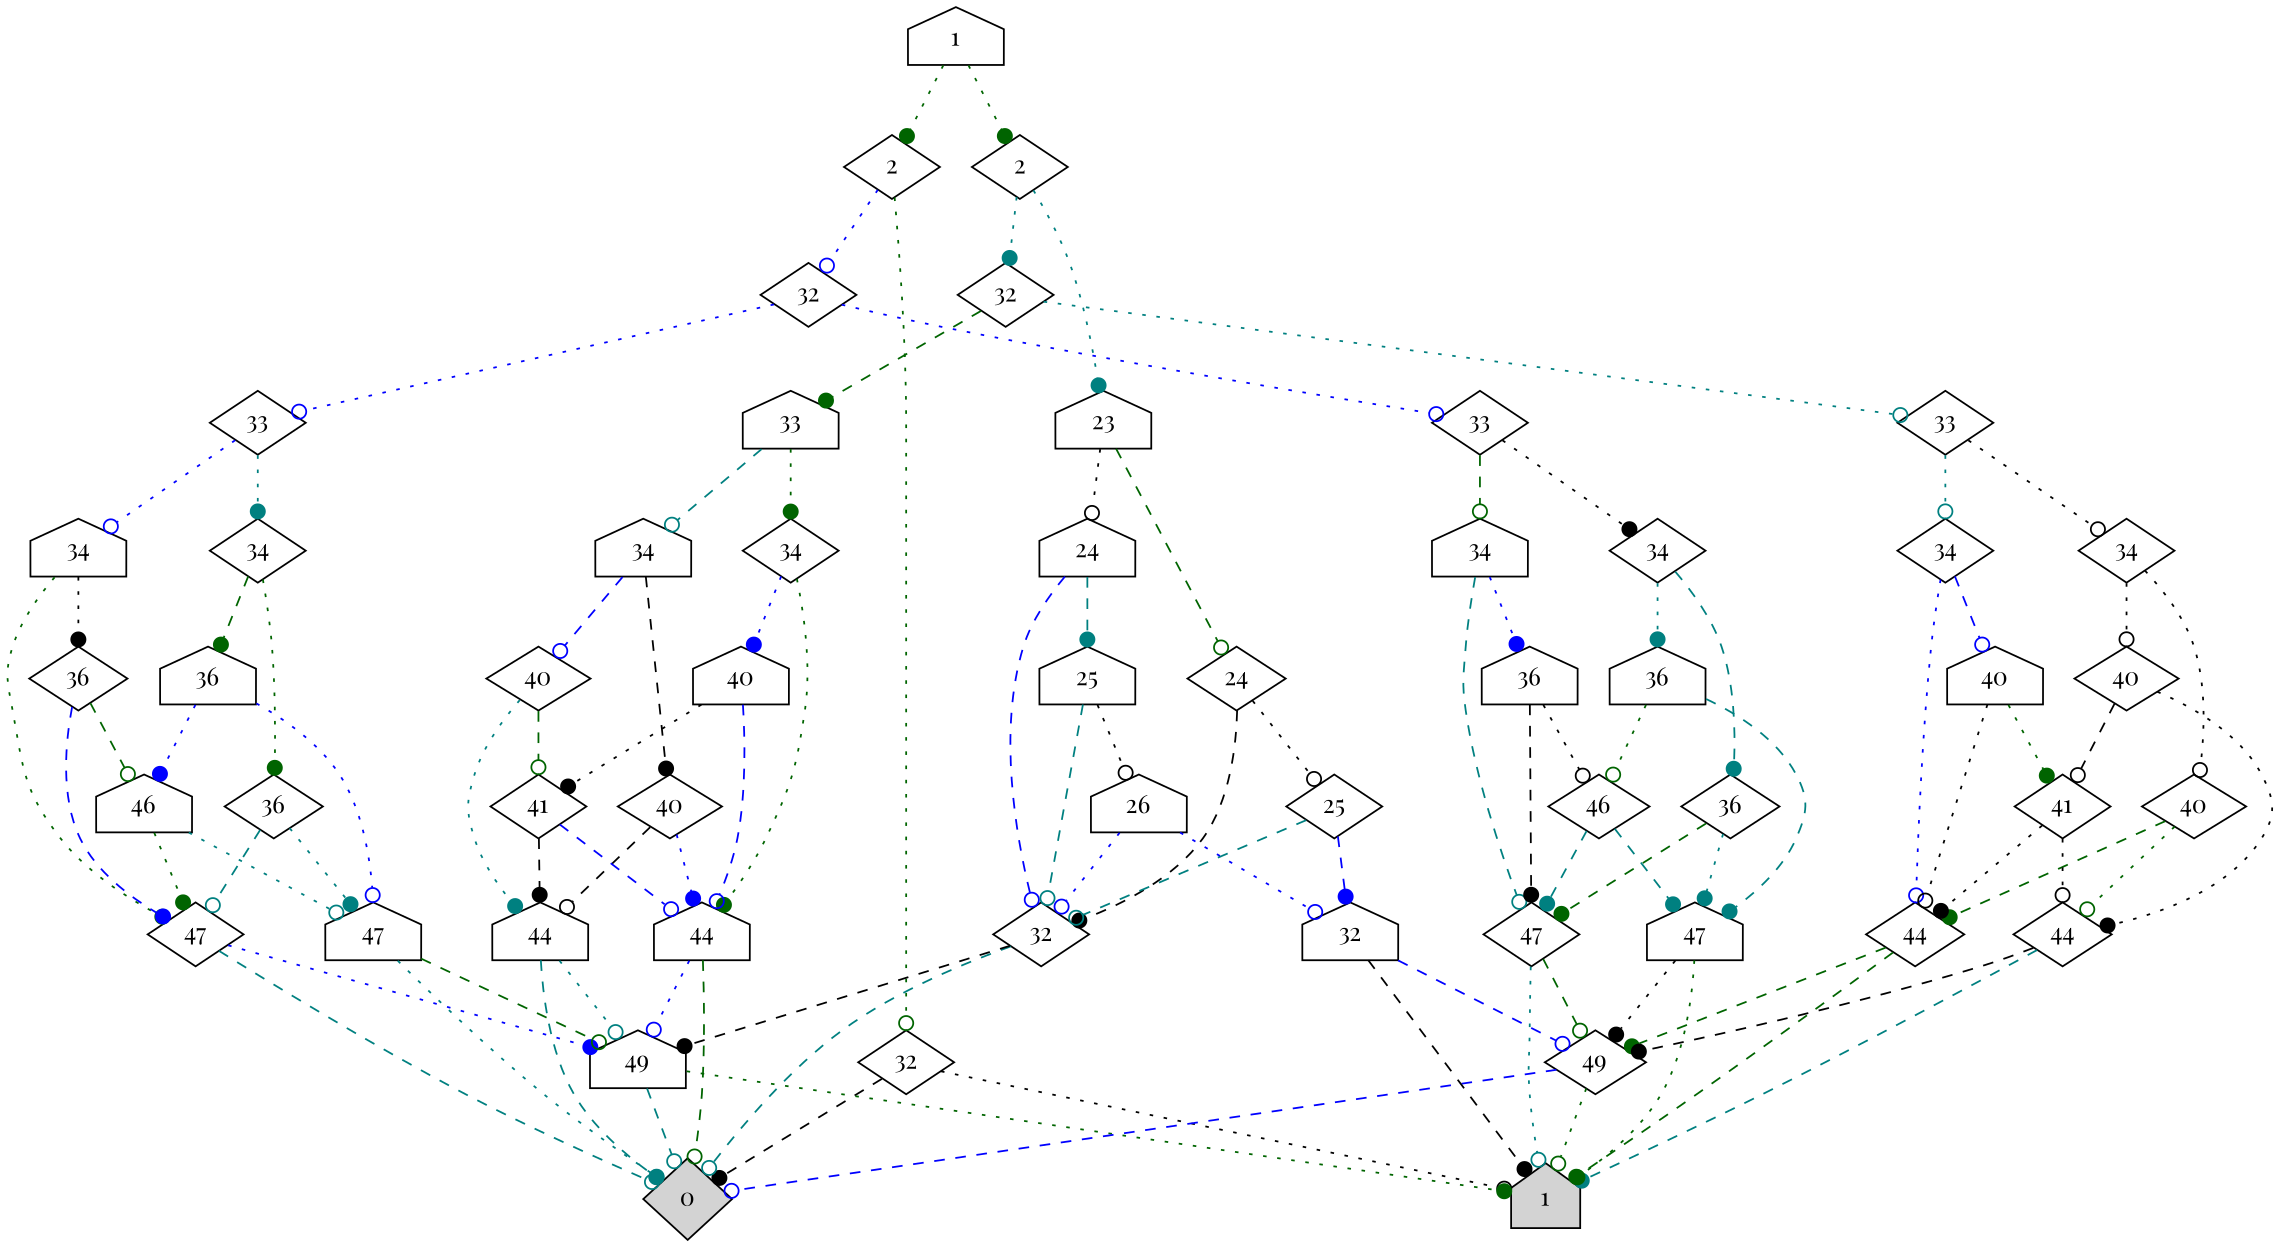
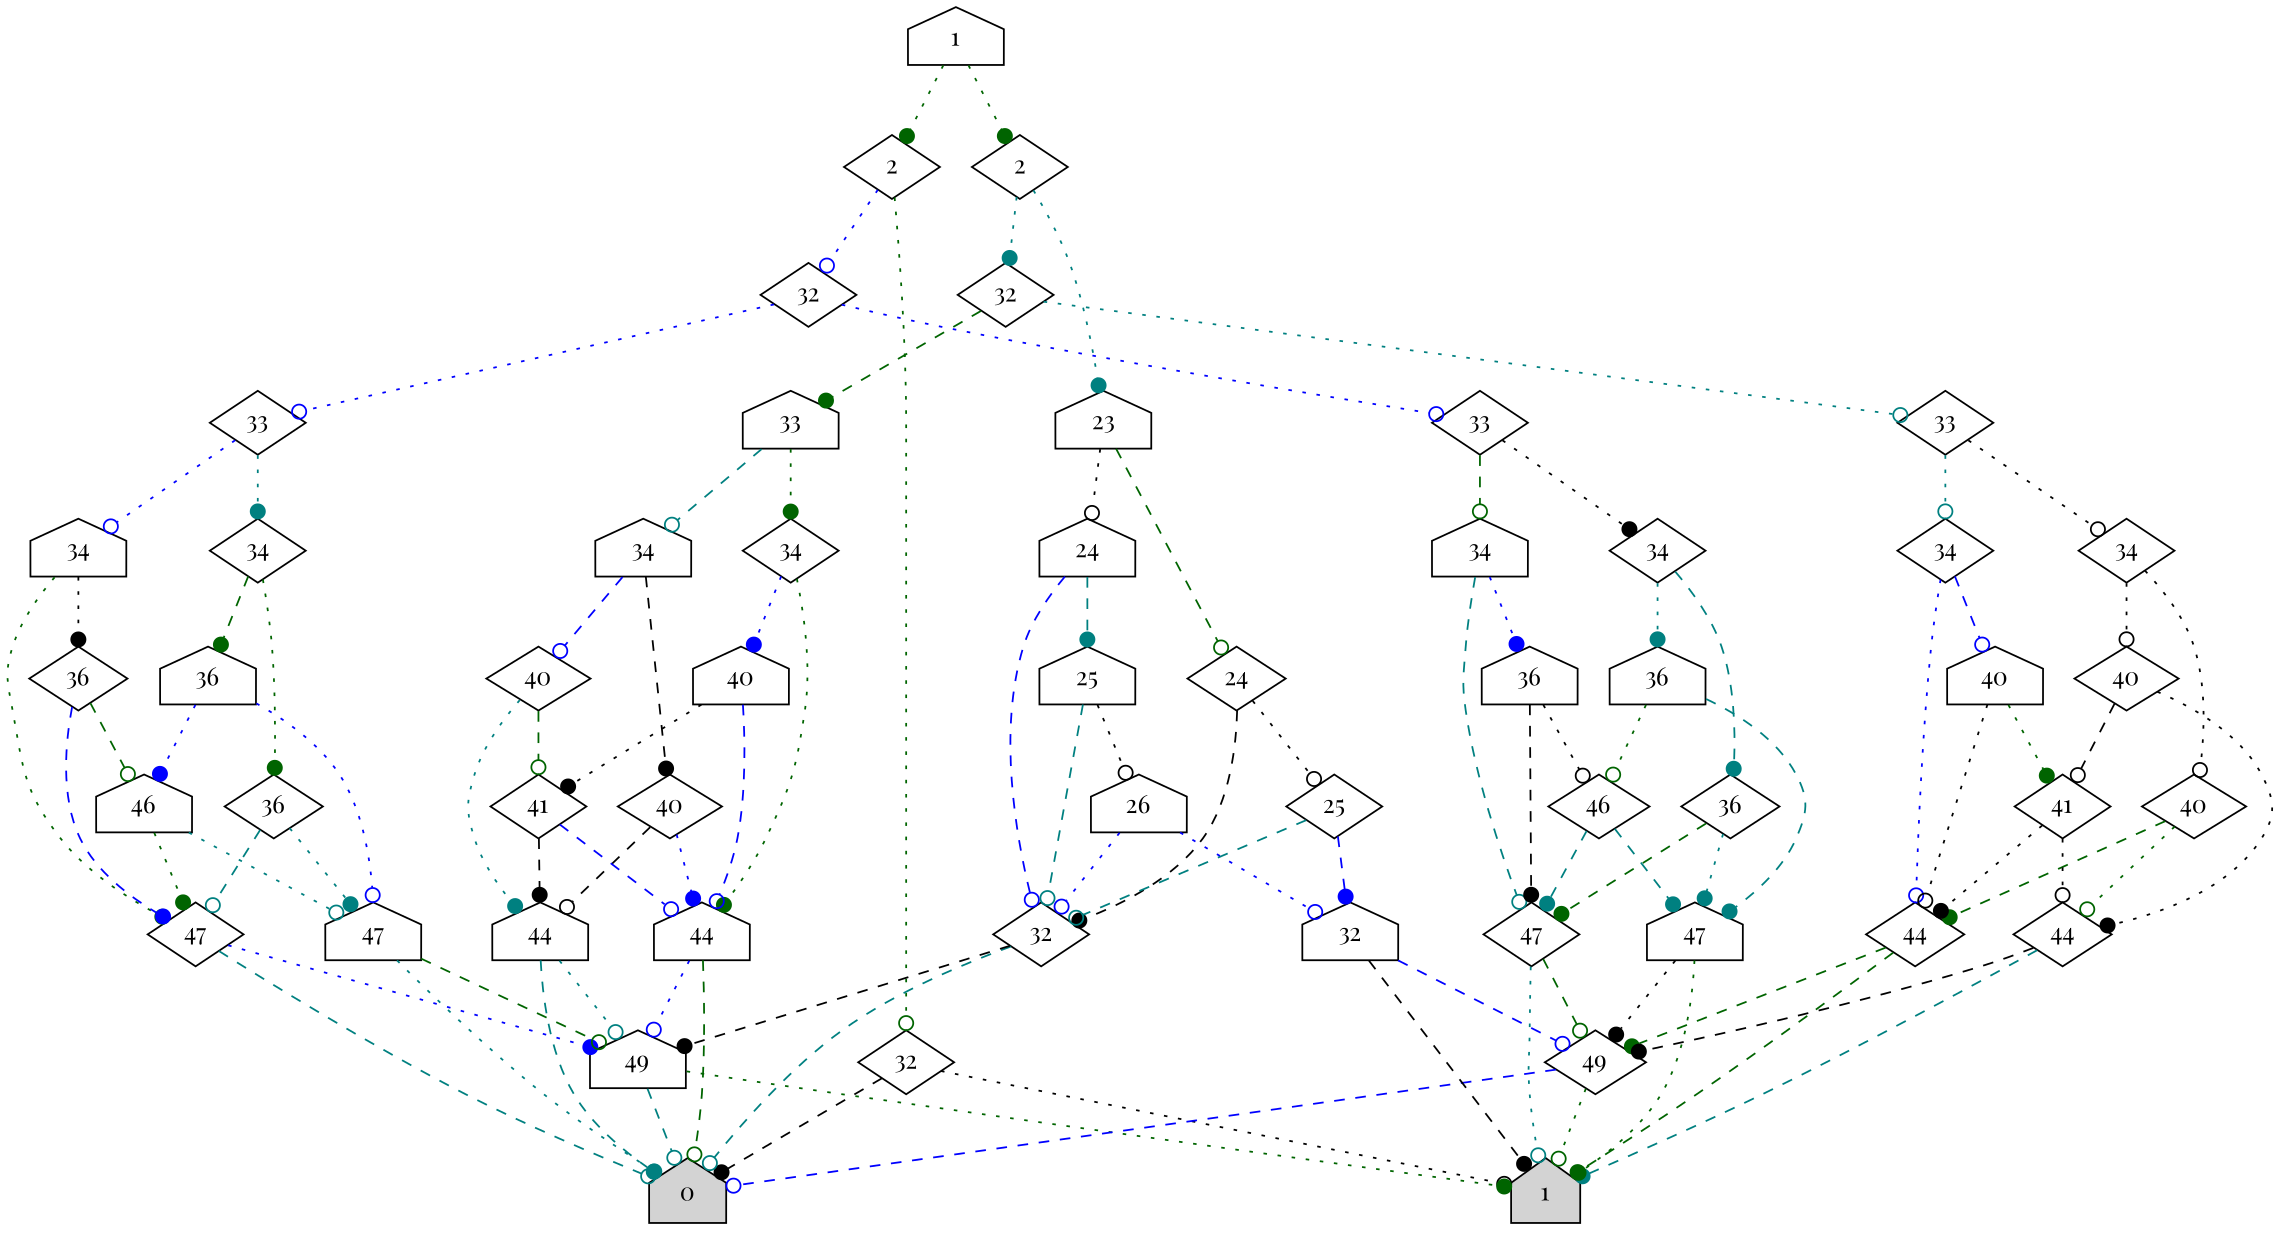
(688, 1199) -> (688, 1194)
